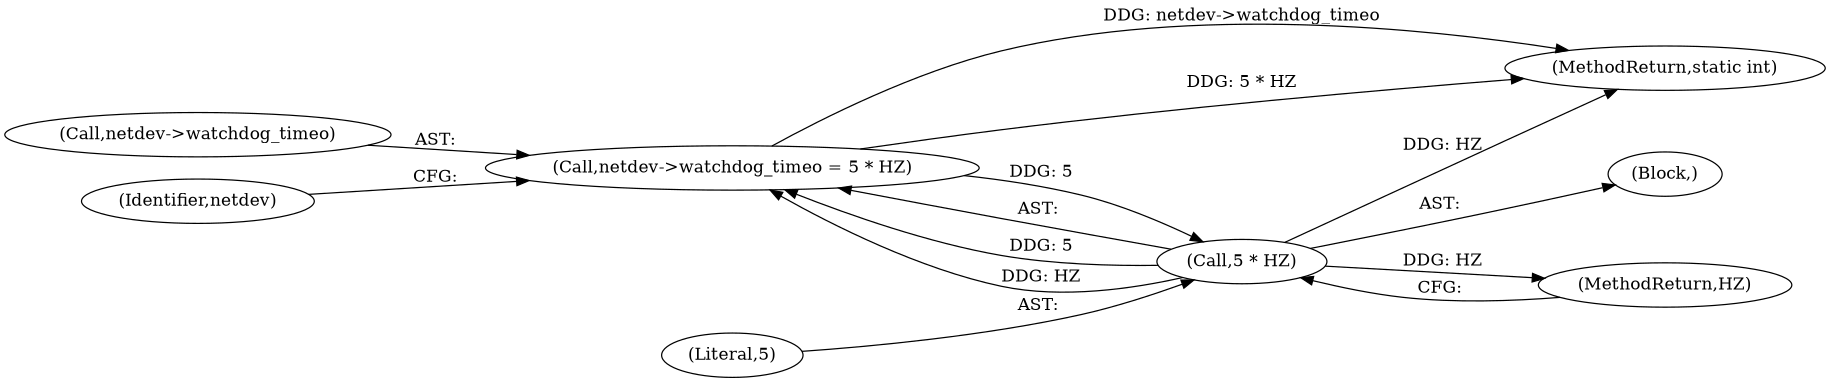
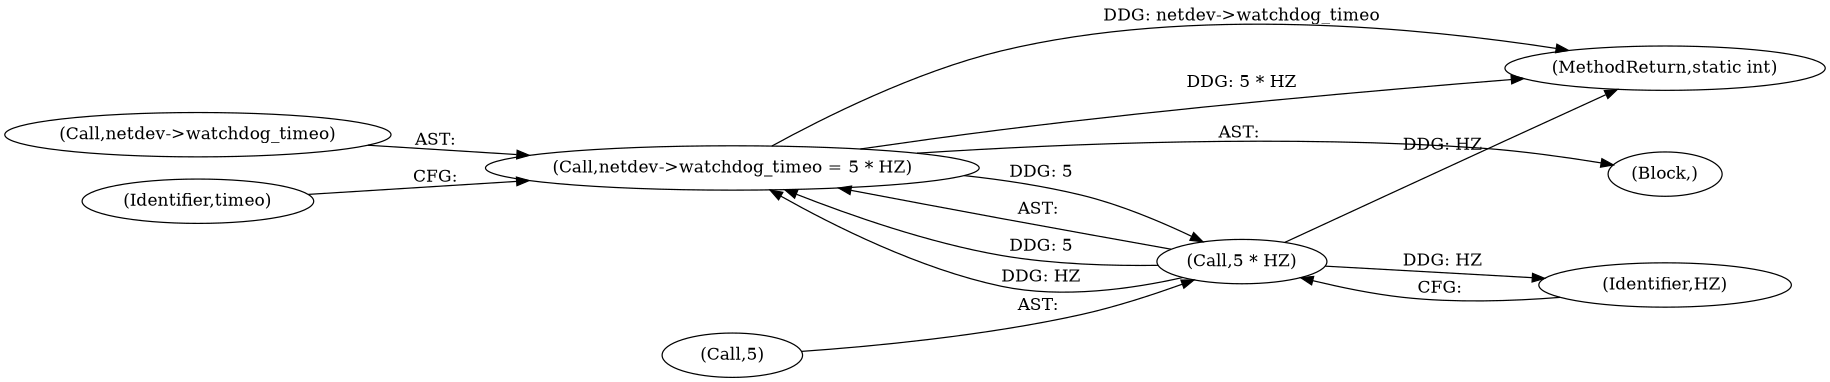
(198, 201) -> (198, 201)
(1457, 219) -> (1259, 141)
(1665, 285) -> (1665, 285)
(732, 355) -> (732, 355)
